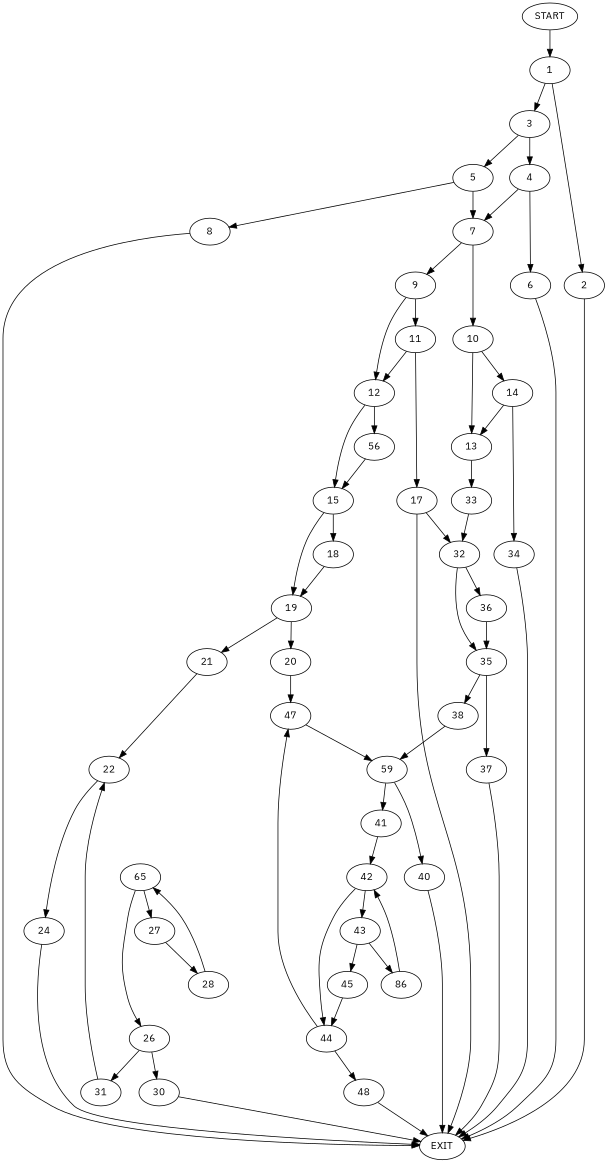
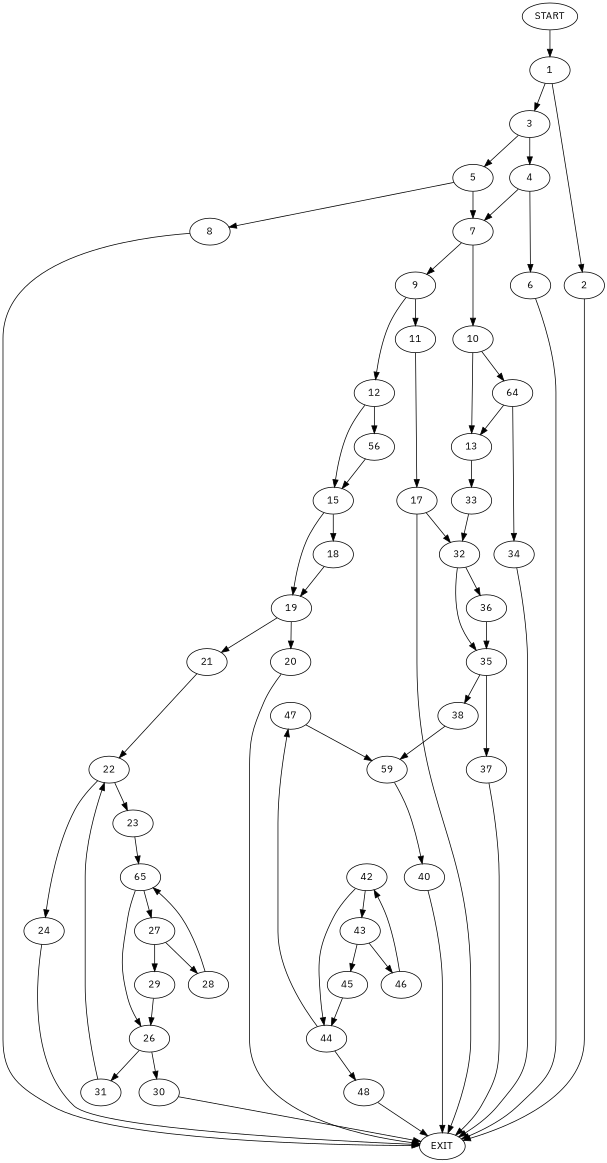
(397, 363) -> none
(513, 393) -> (513, 393)
(291, 685) -> (250, 958)
none -> (133, 823)
(381, 823) -> none
none -> (155, 985)
(401, 985) -> (401, 985)
